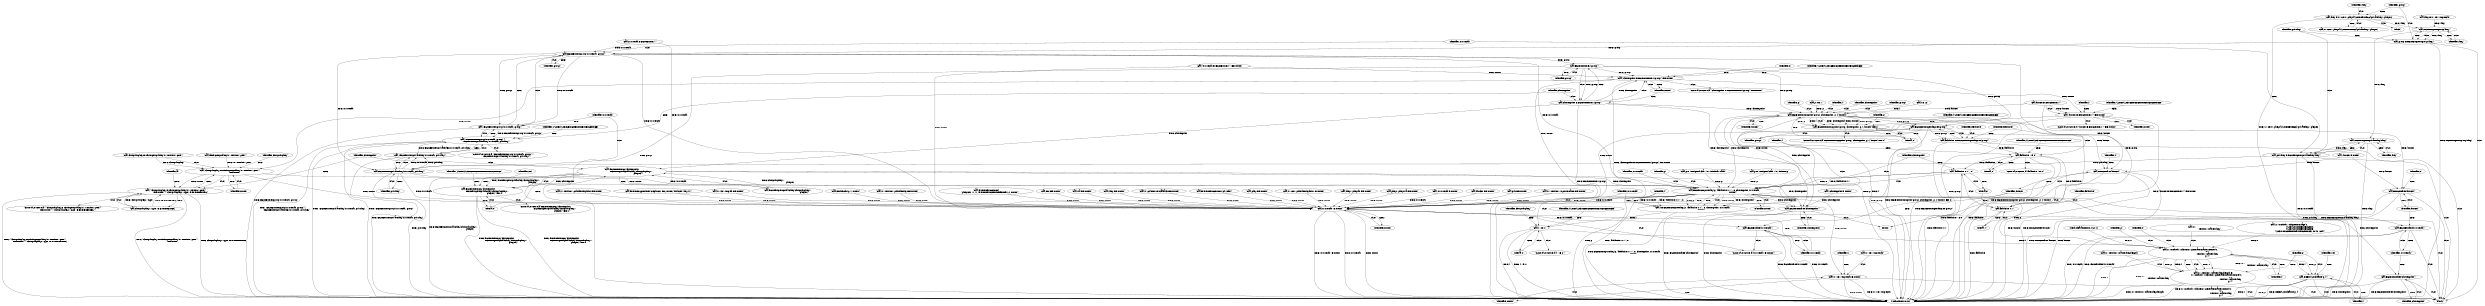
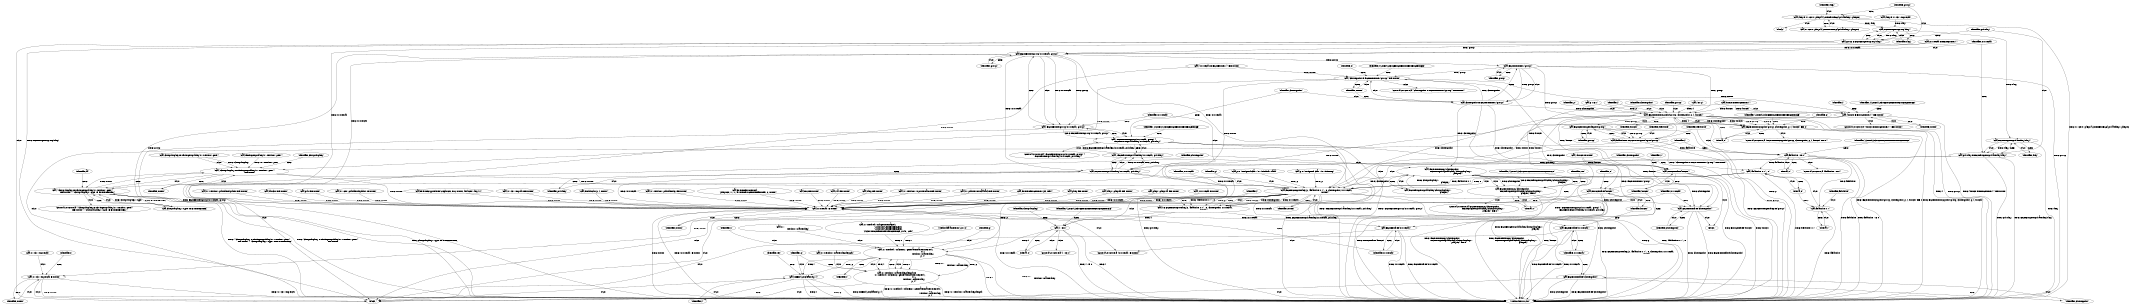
(1845, 75) -> (1606, 119)
(1838, 191) -> none
